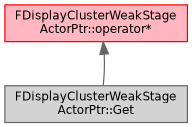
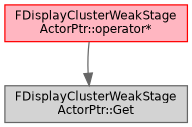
(104, 70) -> (88, 58)
